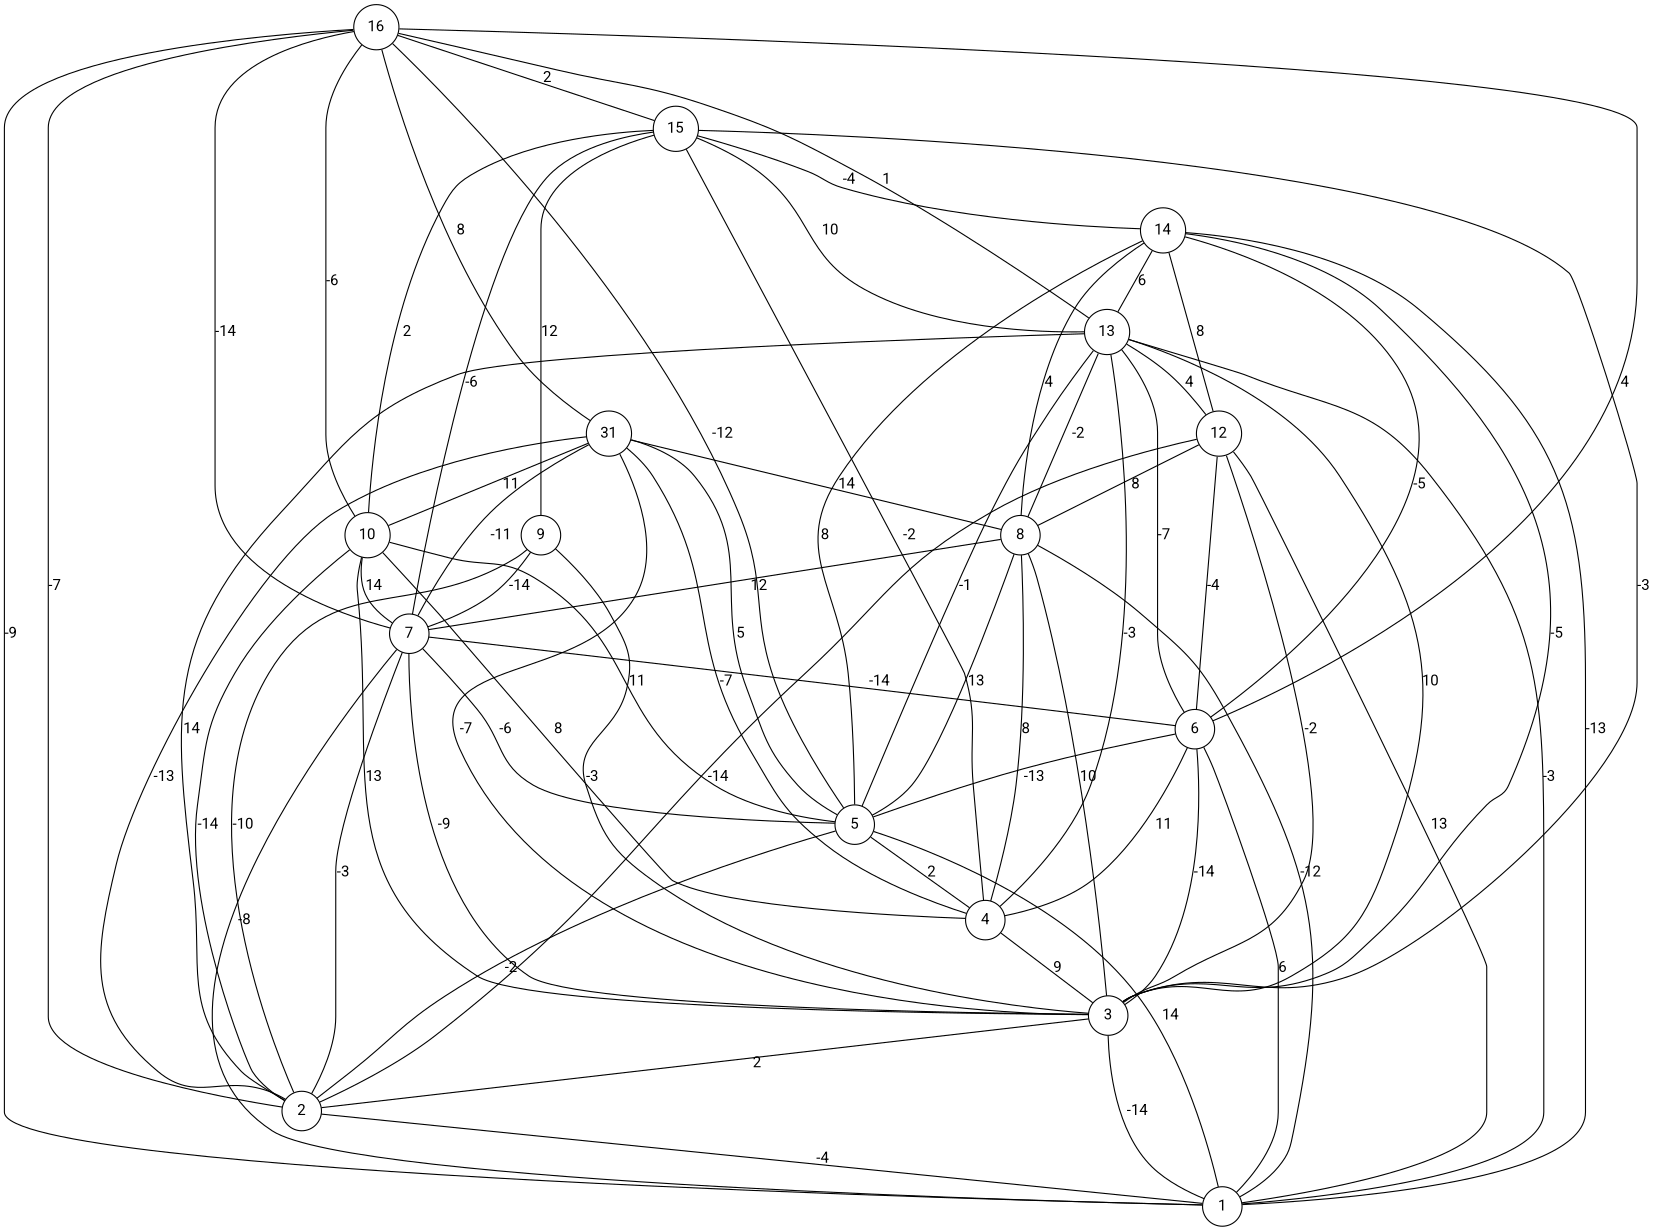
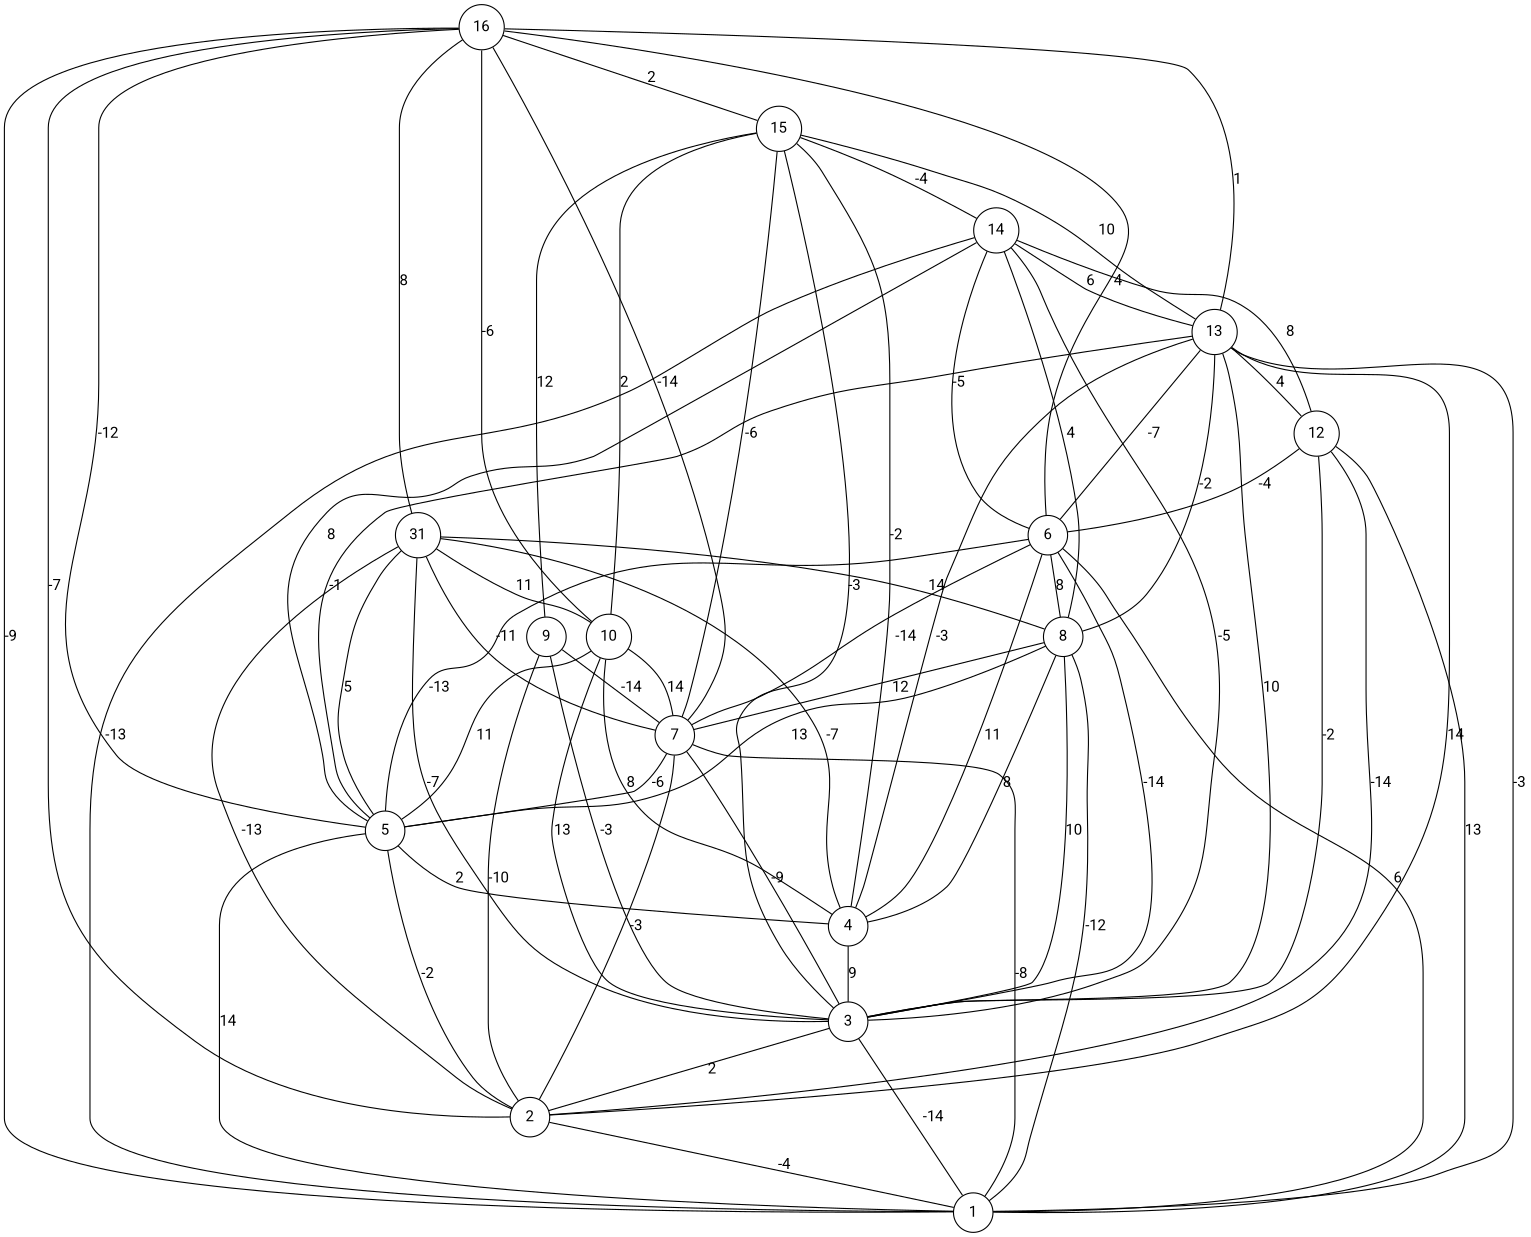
(1114, 487) -> (1056, 586)
(197, 810) -> none
